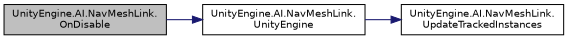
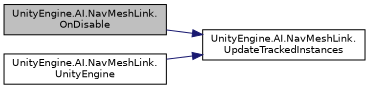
(179, 20) -> (179, 32)
